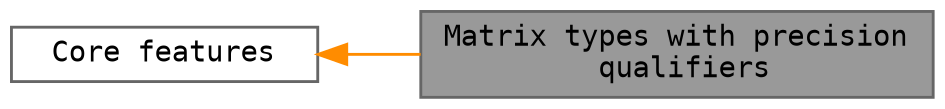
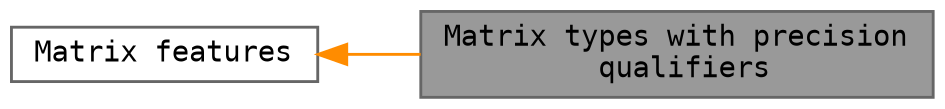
(165, 54) -> (165, 54)
